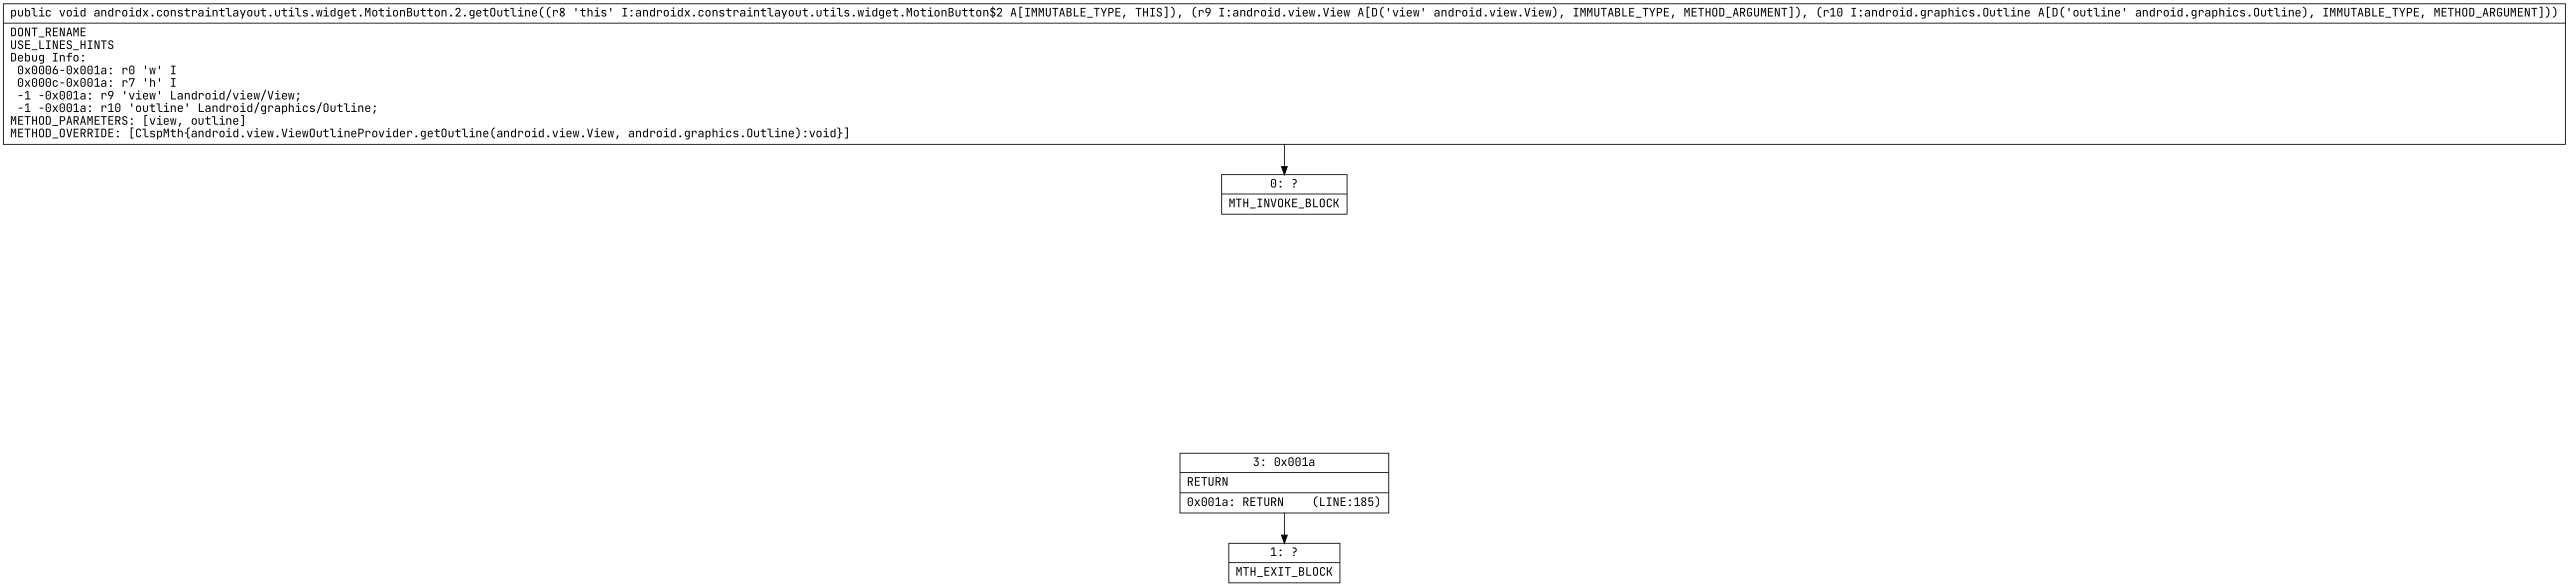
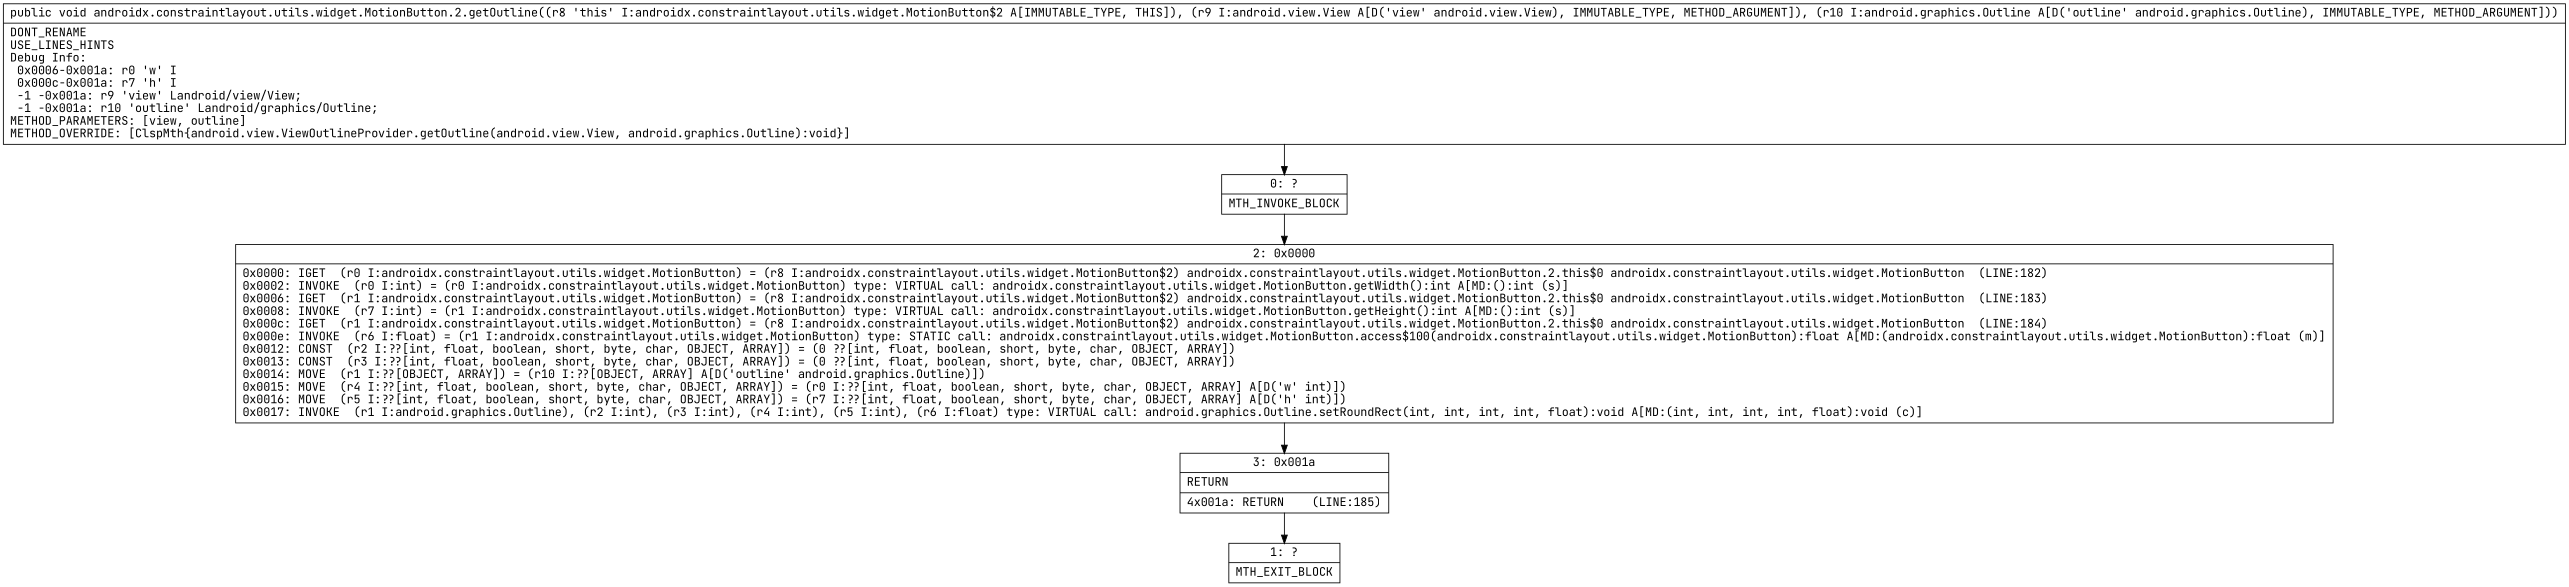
none -> (1284, 334)
(1284, 502) -> (1284, 502)
